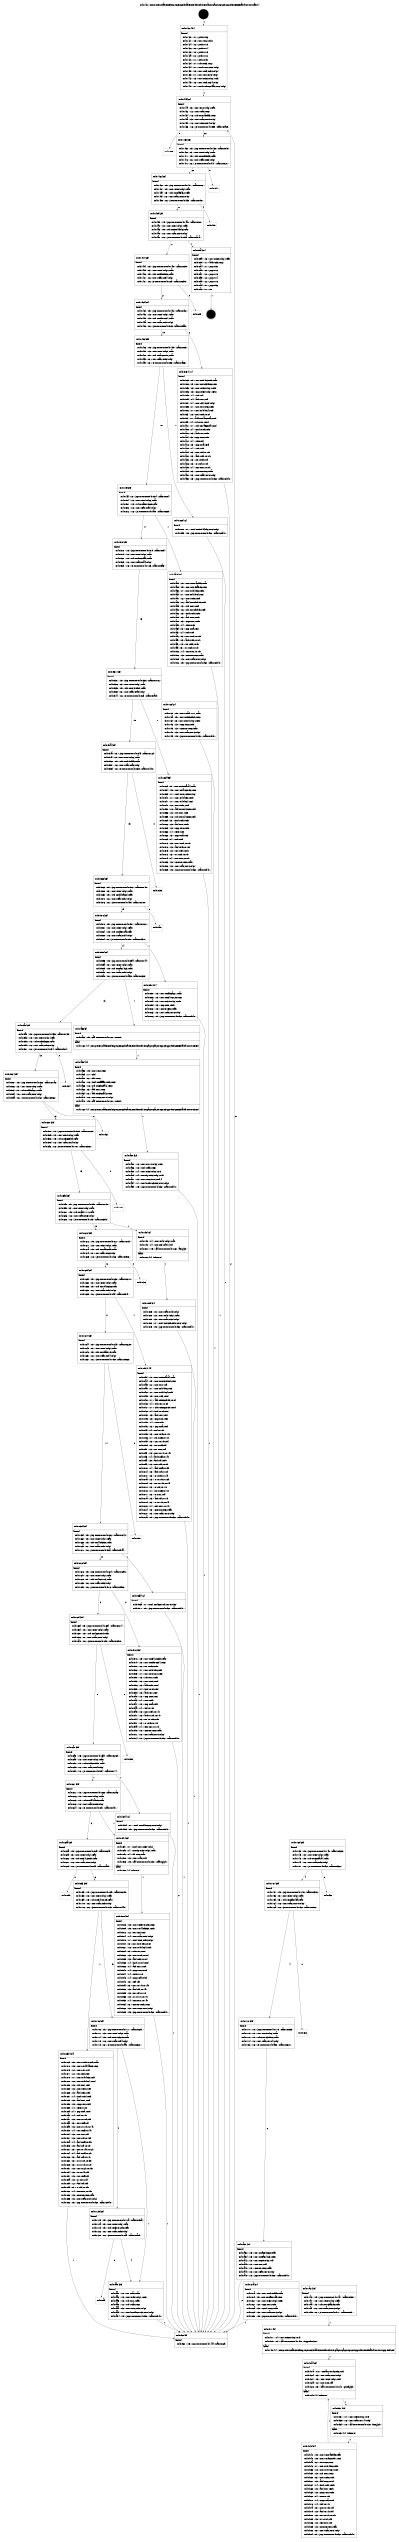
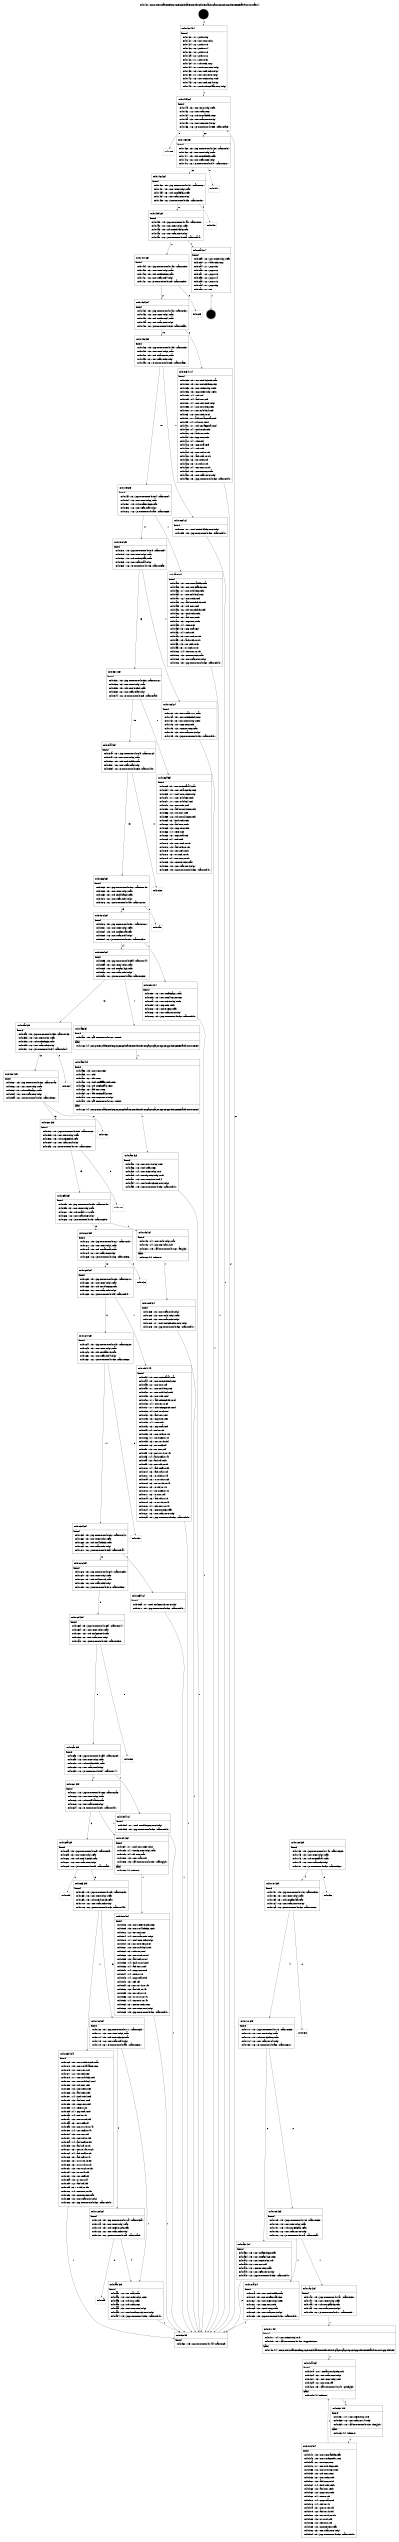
none -> (156, 636)
(209, 1602) -> none
(154, 1694) -> none
none -> (295, 2224)
